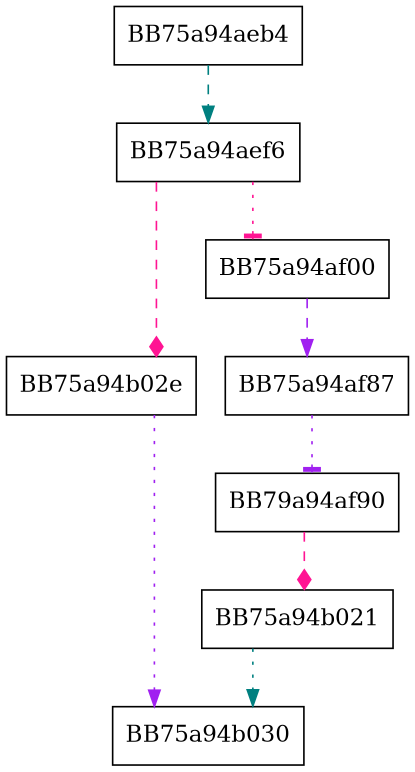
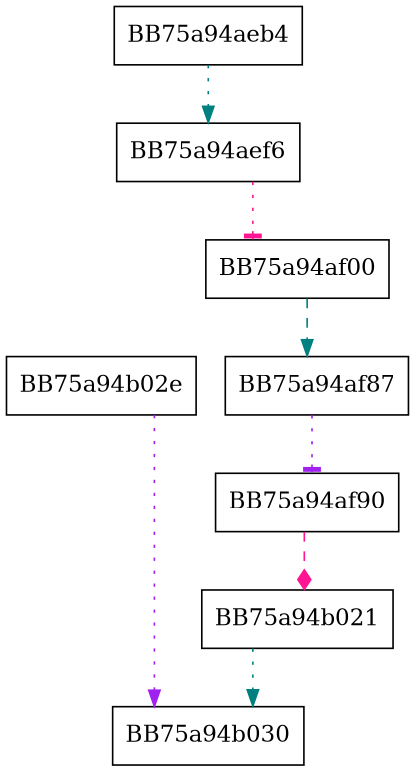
(208, 86) -> (208, 86)
(156, 259) -> none
(307, 319) -> (307, 319)
(307, 502) -> (307, 502)
